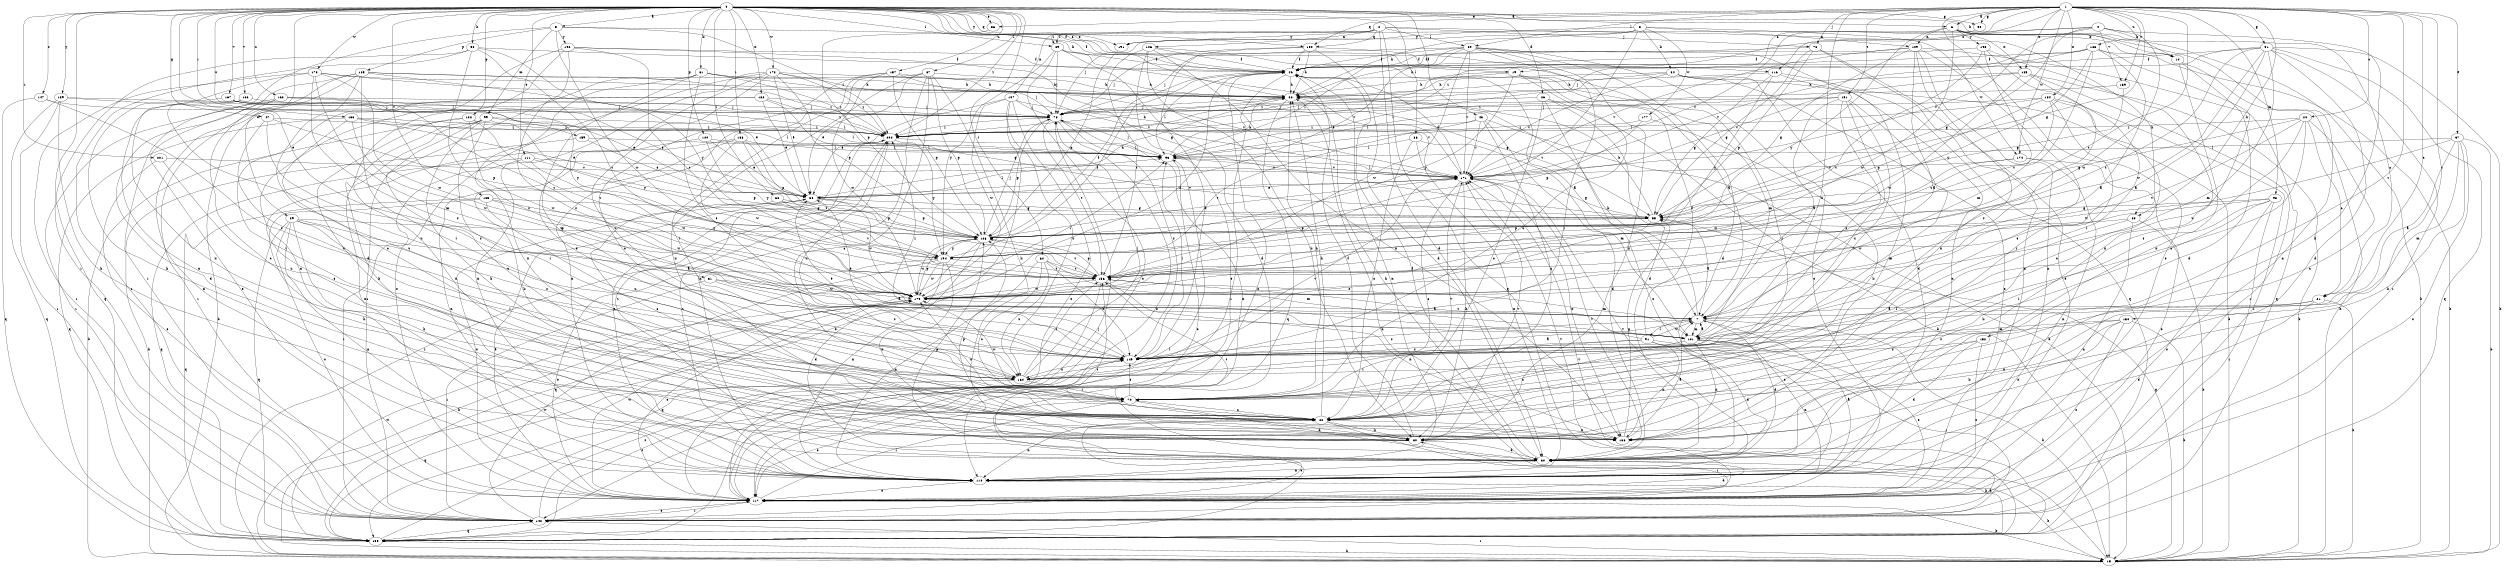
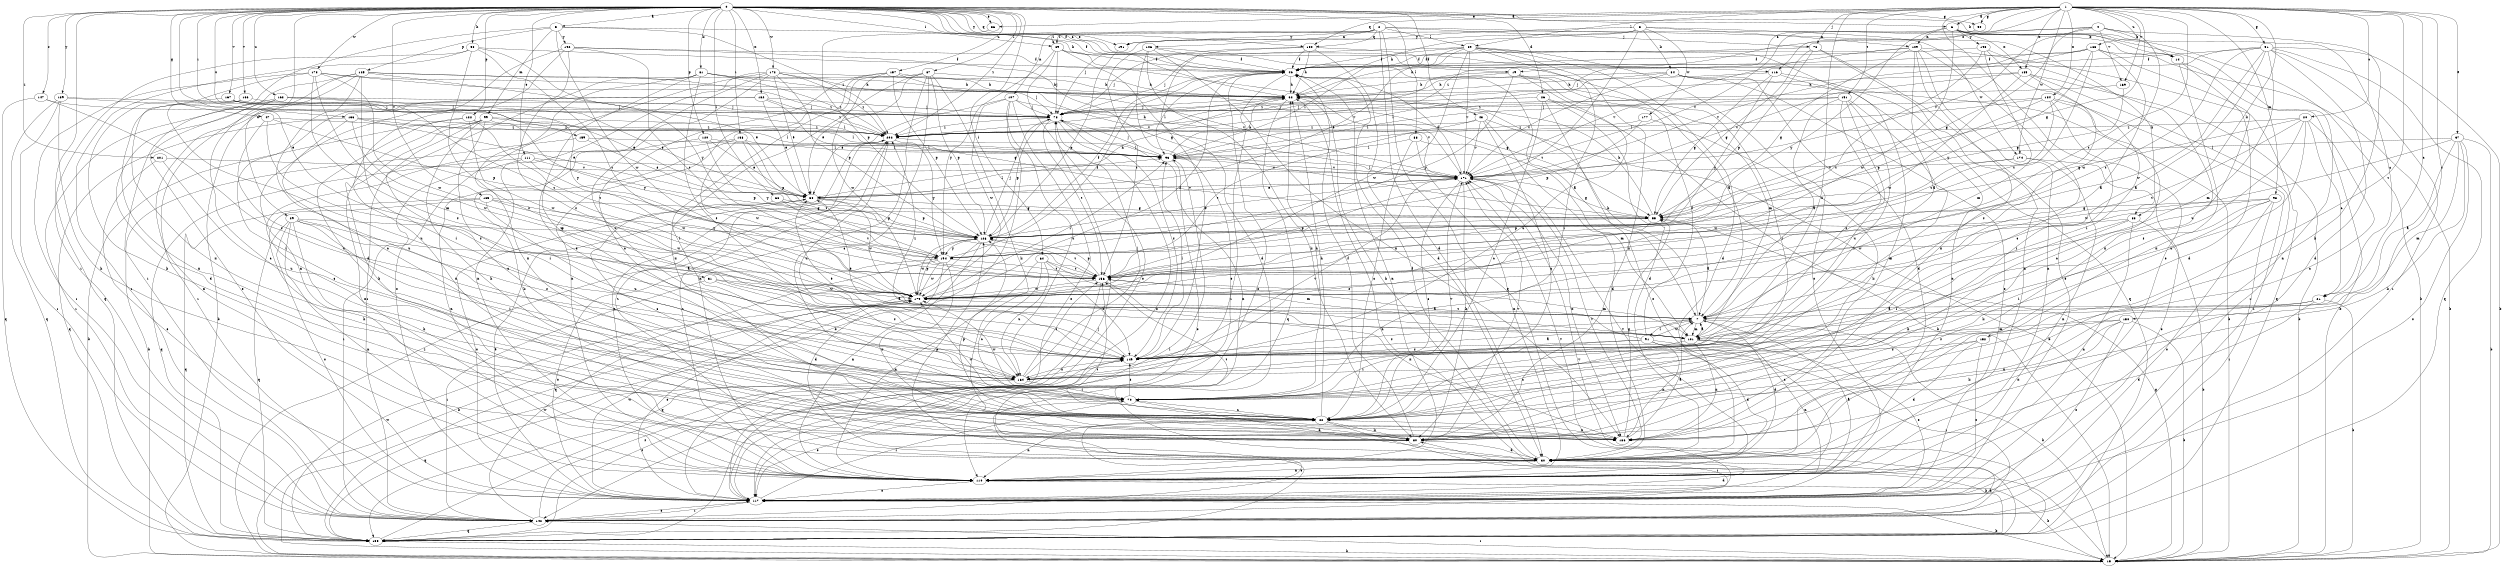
none -> (1788, 359)
